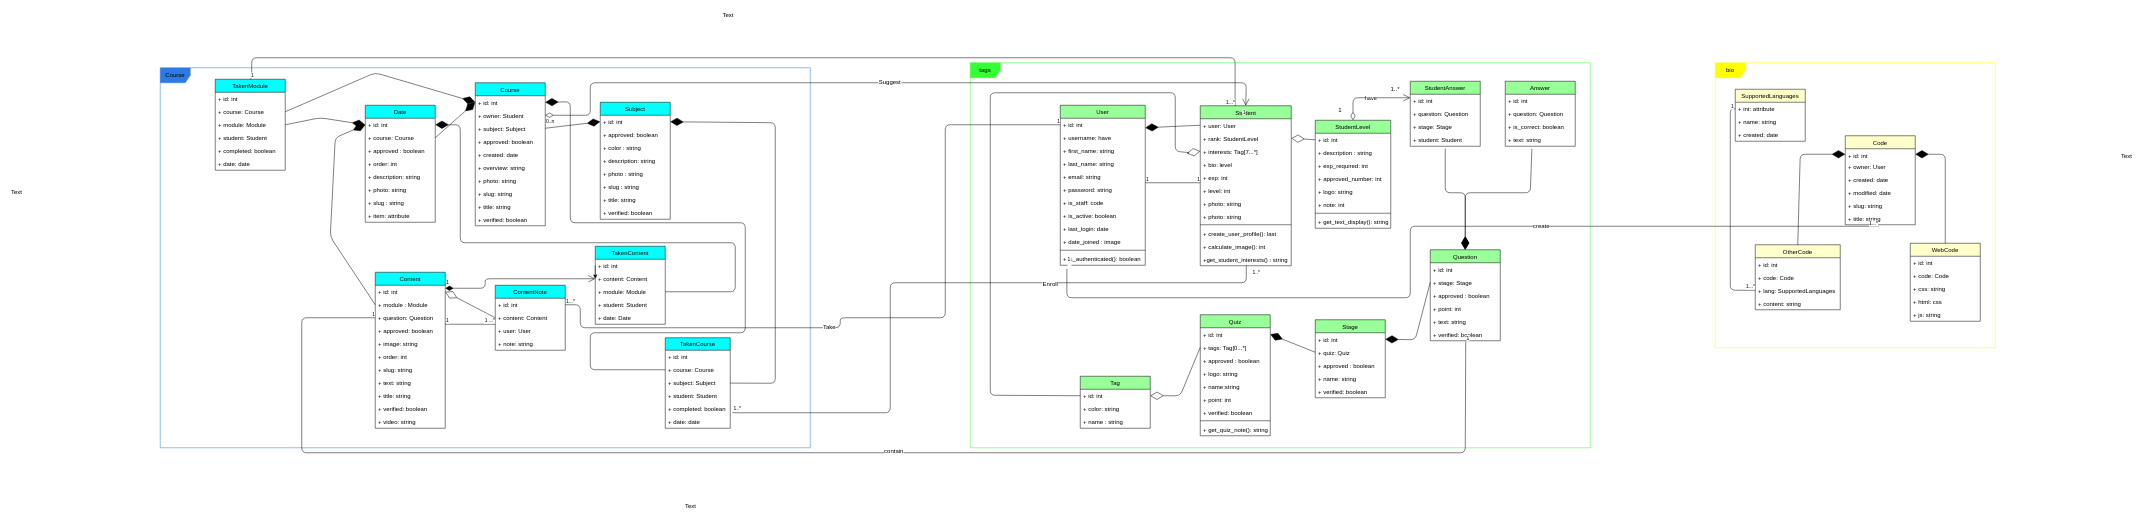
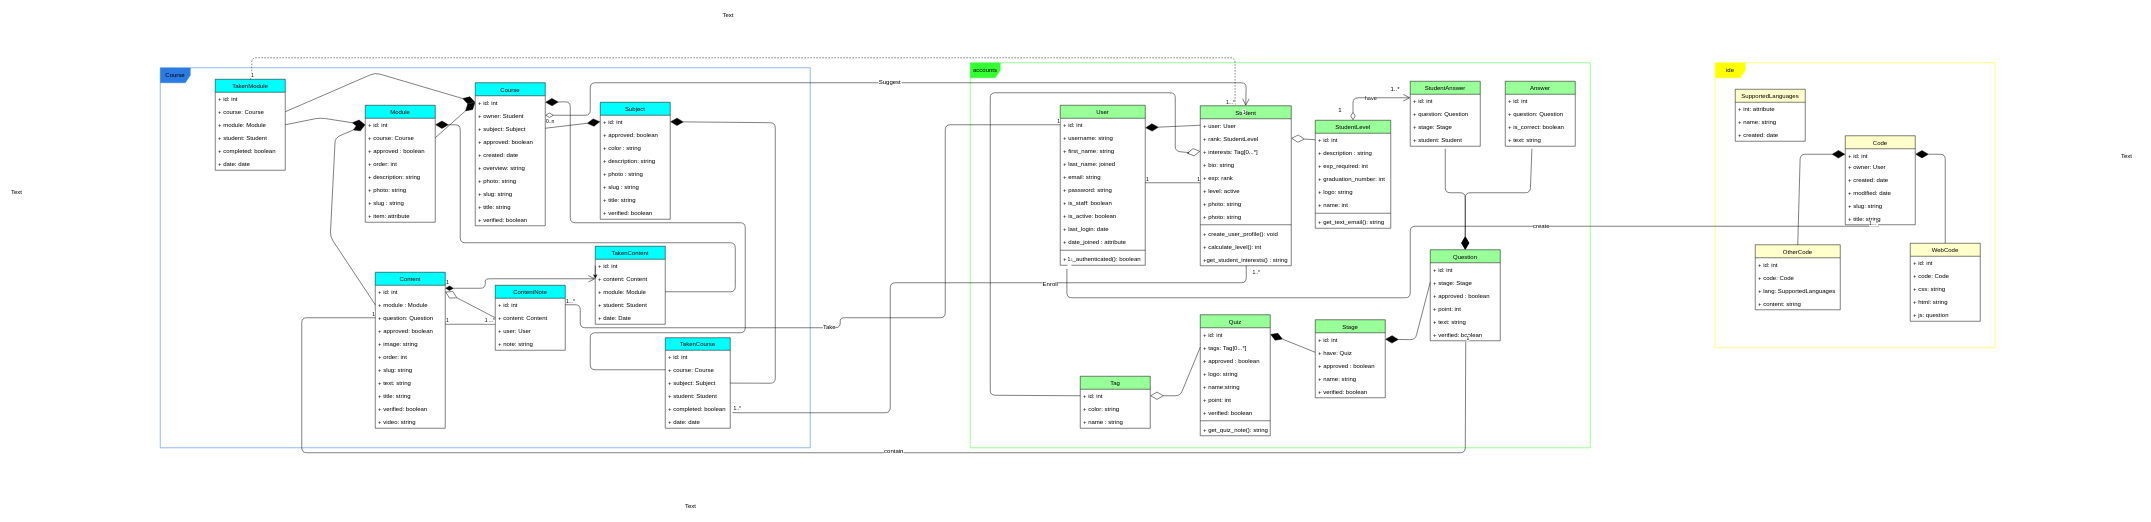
(759, 58) -> (759, 58)
(985, 70) -> (985, 70)
(1730, 70) -> (1730, 70)
(400, 112) -> (400, 112)
(1088, 138) -> (1090, 138)
(1236, 152) -> (1236, 152)
(1091, 164) -> (1091, 164)
(1218, 165) -> (1221, 165)
(1217, 178) -> (1219, 178)
(1352, 179) -> (1354, 179)
(1218, 191) -> (1224, 191)
(1087, 203) -> (1091, 203)
(1333, 205) -> (1333, 205)
(1730, 208) -> none
(1360, 222) -> (1357, 222)
(1247, 234) -> (1247, 234)
(1094, 242) -> (1100, 242)
(1238, 247) -> (1237, 247)
(1928, 302) -> (1933, 302)
(1930, 315) -> (1933, 315)
(1334, 353) -> (1335, 353)
